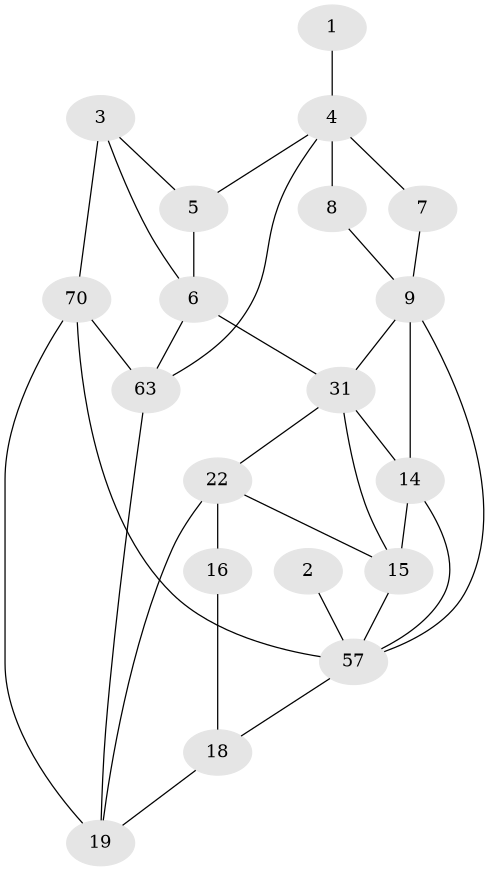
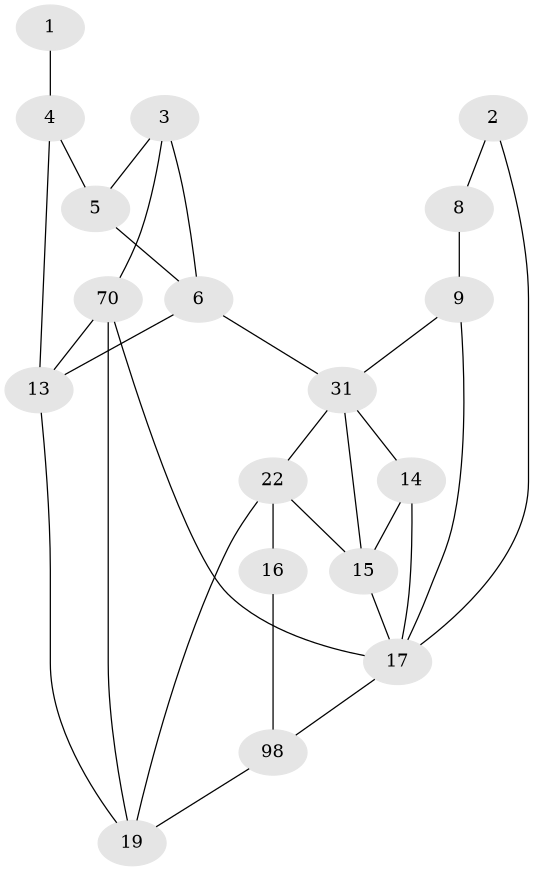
(332, 164) -> (476, 163)
(423, 209) -> none
(146, 390) -> (39, 390)
(410, 390) -> none
(354, 662) -> (398, 662)
(218, 752) -> (273, 752)
